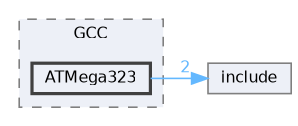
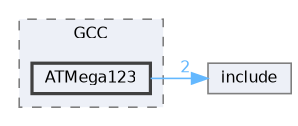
(91, 78) -> (91, 78)
